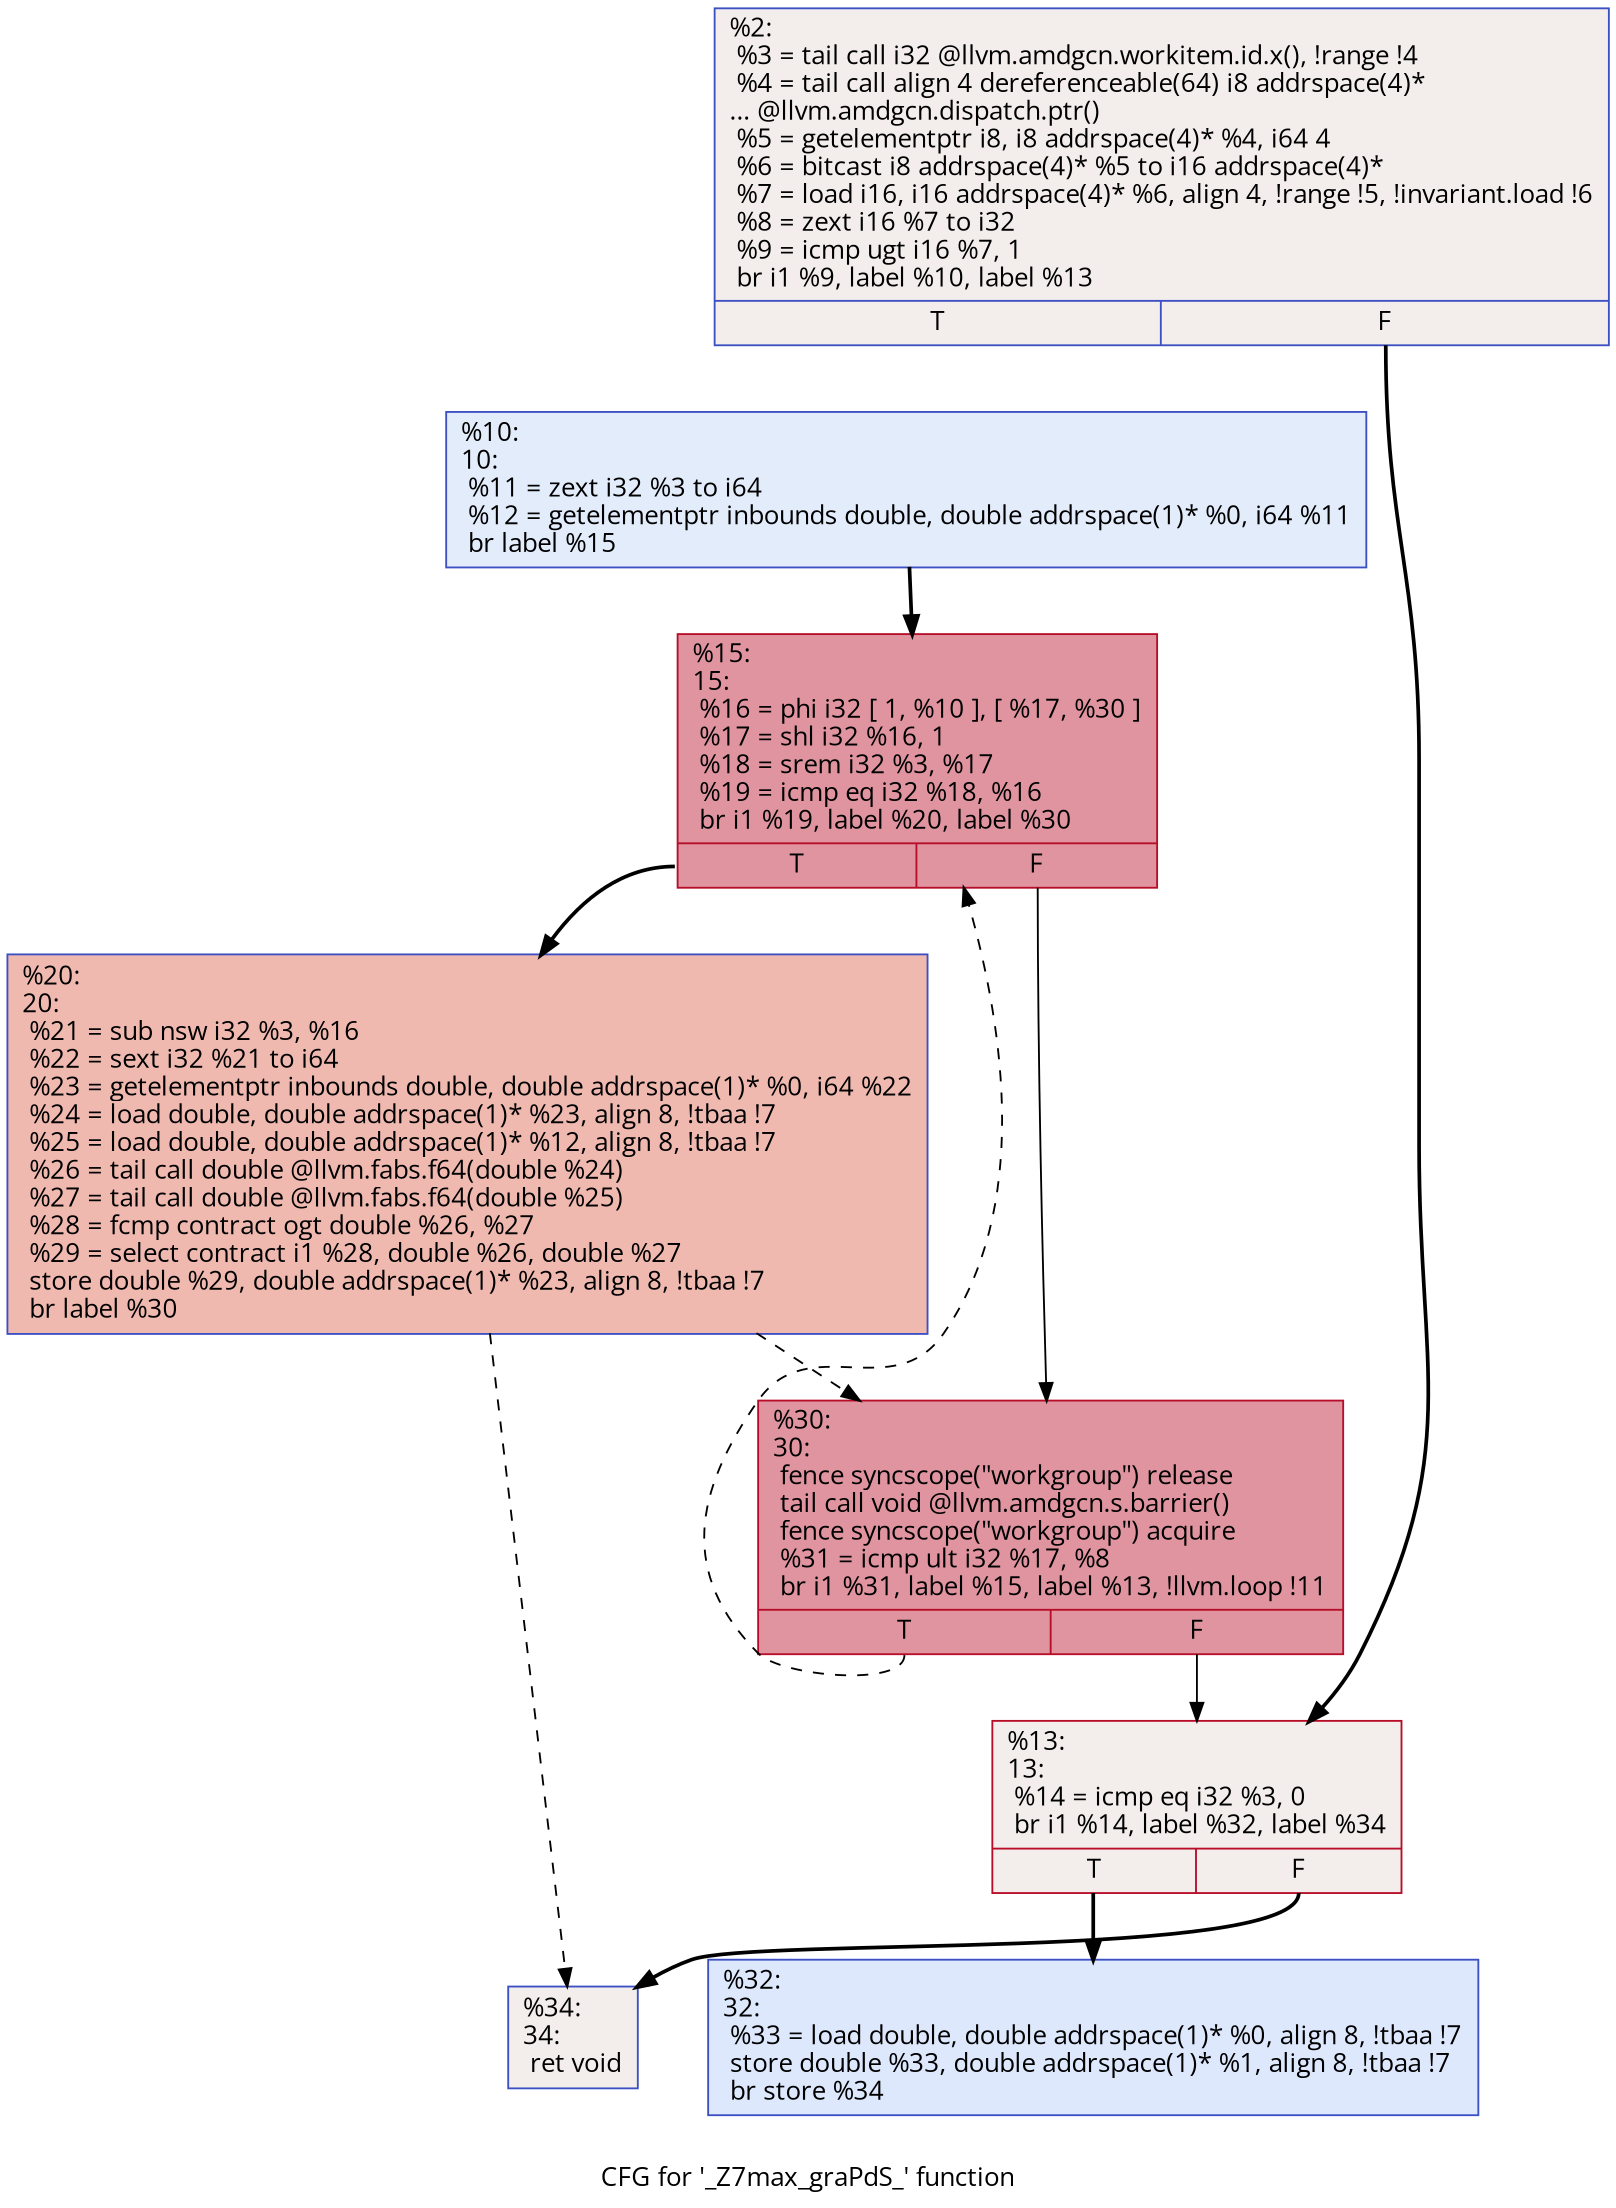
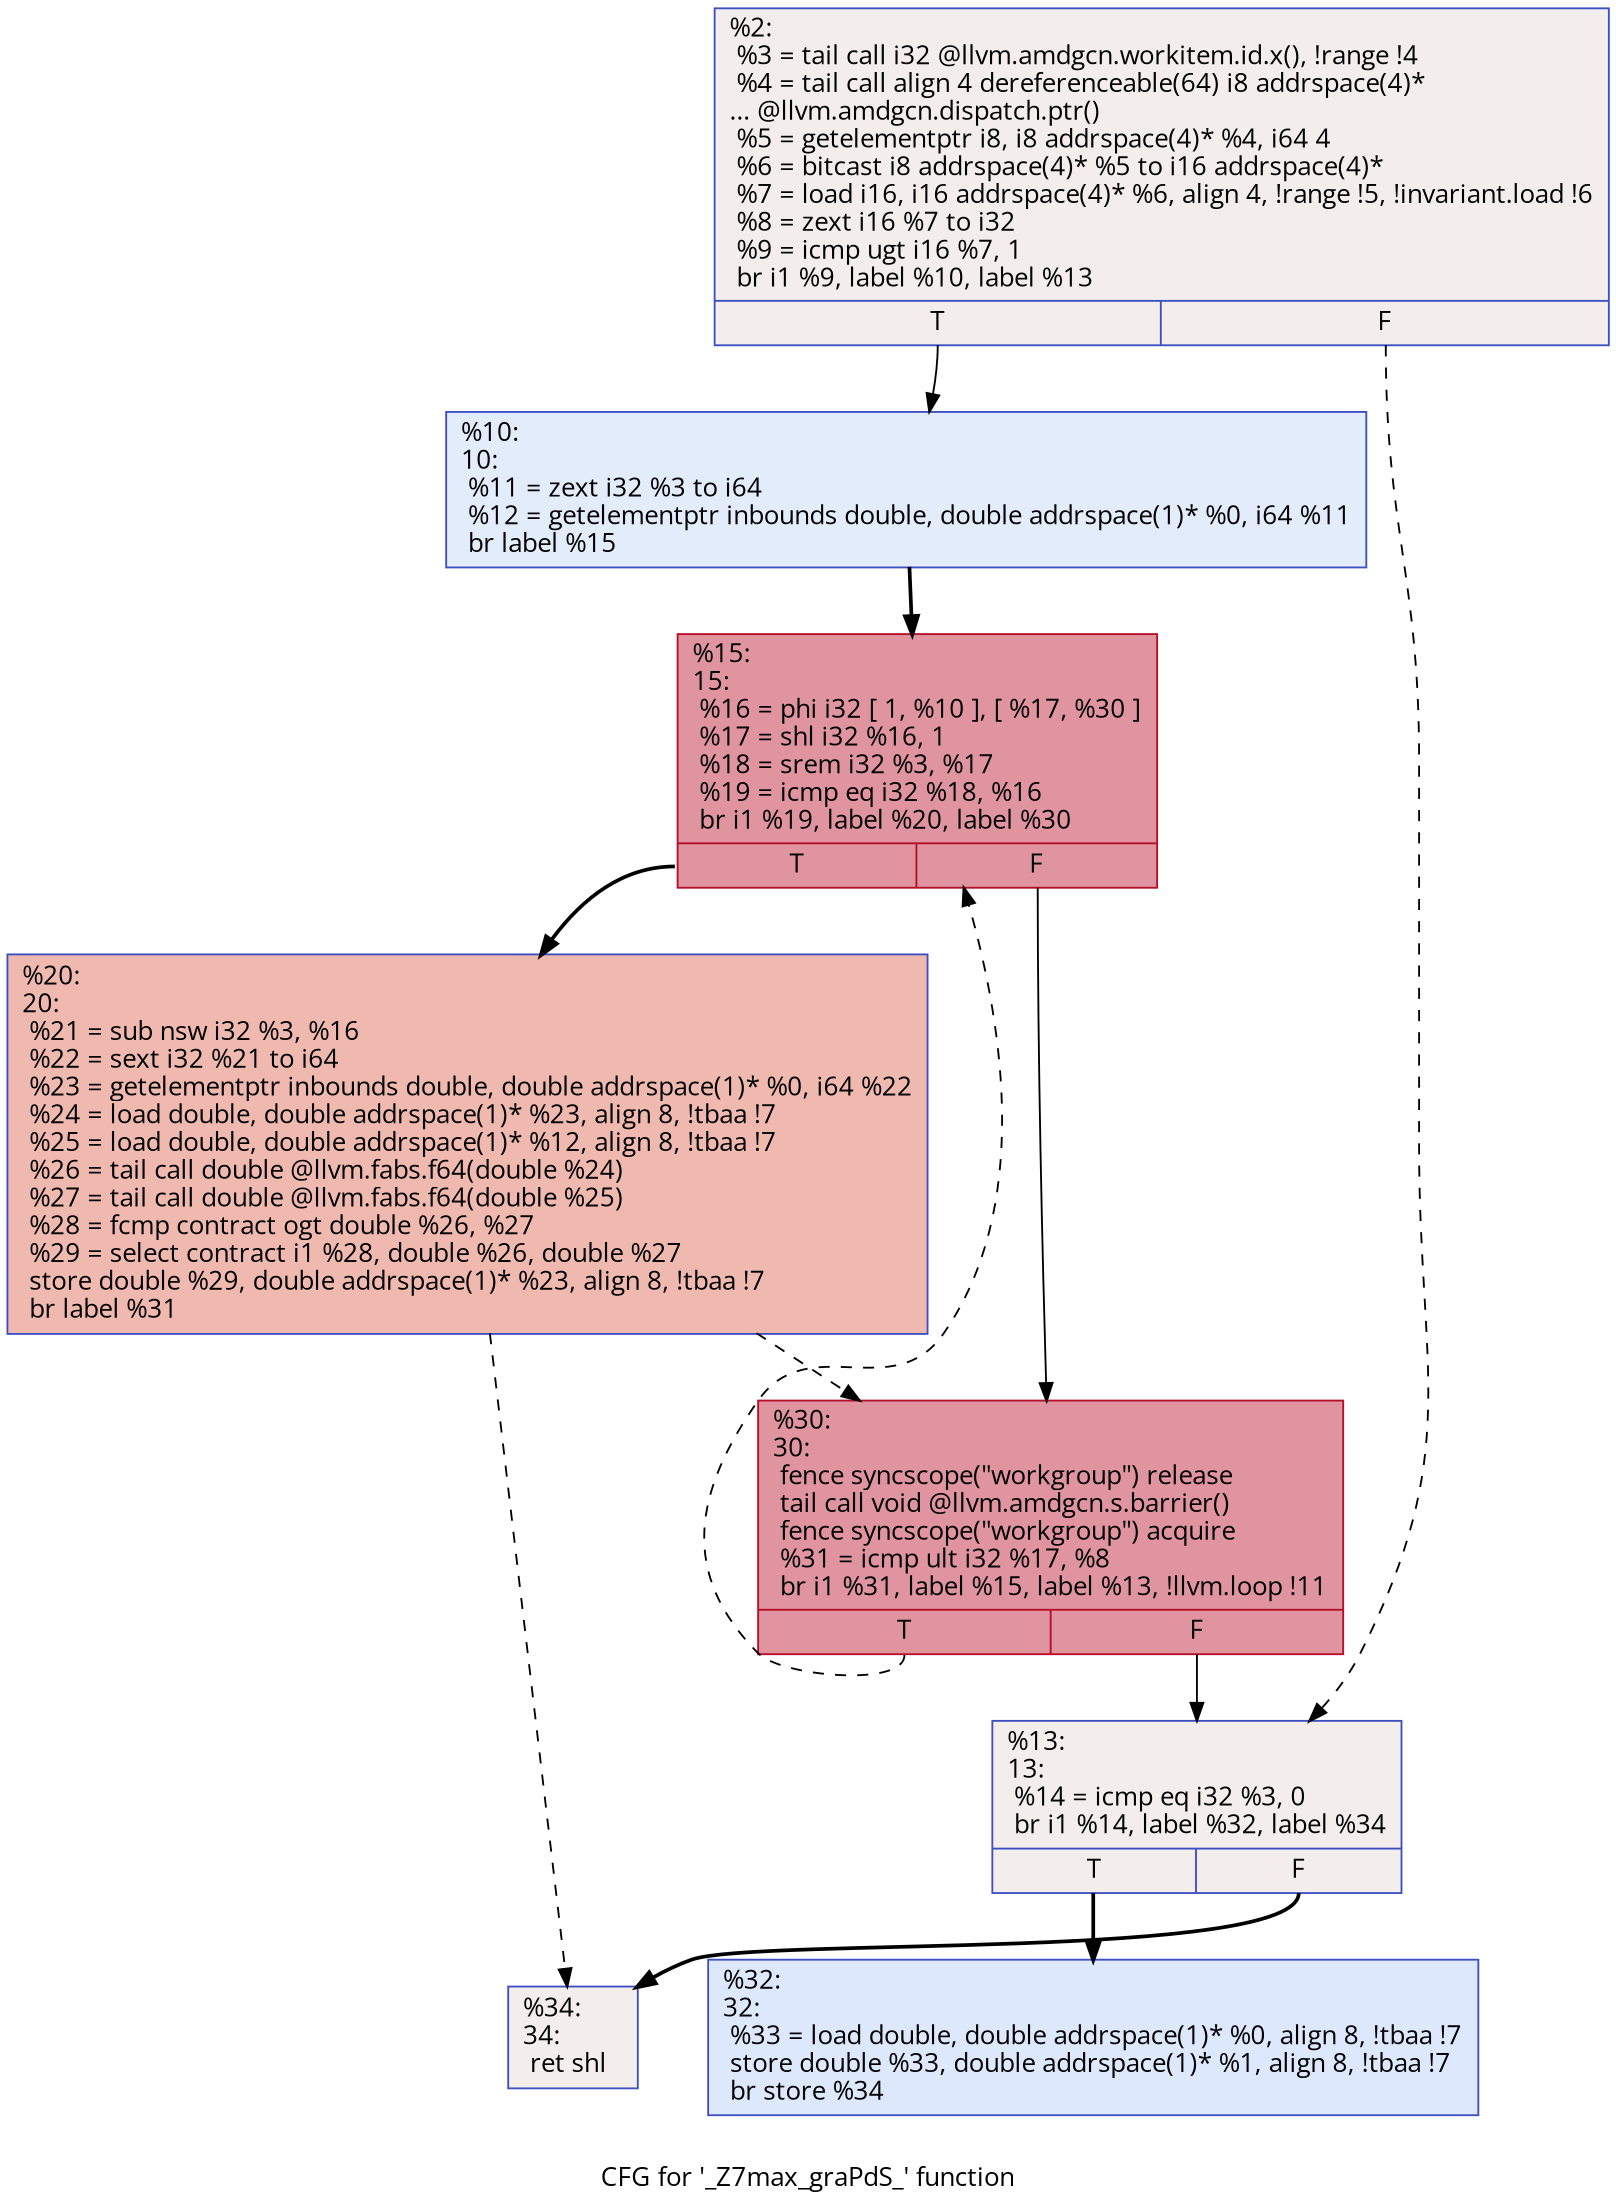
none -> (936, 370)
(1419, 1038) -> (1419, 1038)
(101, 1310) -> (101, 1310)
(1197, 1807) -> (1197, 1807)
(573, 2064) -> (566, 2064)
